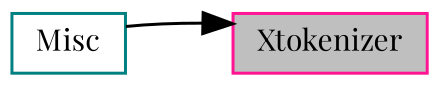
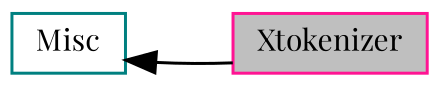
(164, 24) -> (195, 63)
